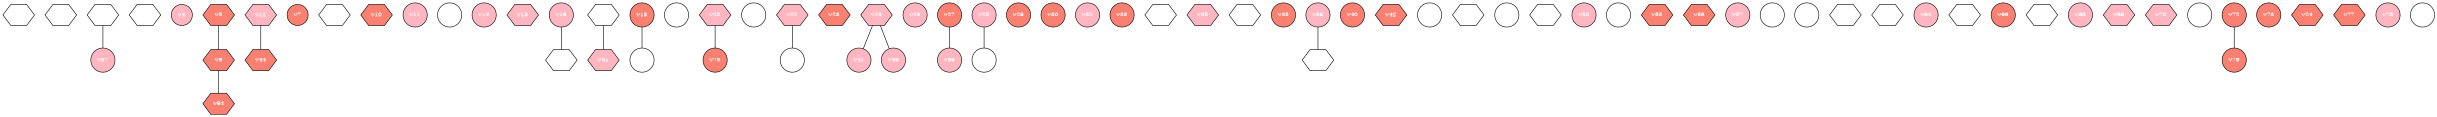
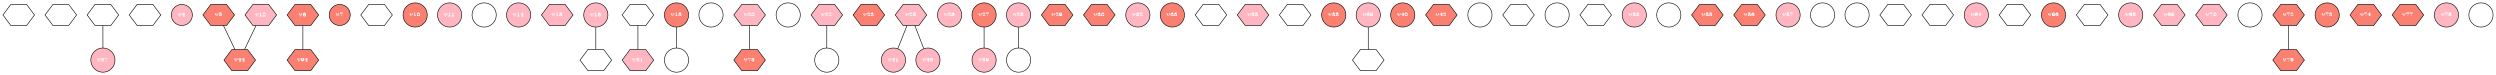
(377, 15) -> (415, 15)
(1019, 15) -> (1057, 15)
(1053, 15) -> (1099, 15)
(2234, 15) -> (2289, 15)
(2307, 15) -> (2366, 15)
(219, 37) -> (229, 37)
(715, 60) -> (750, 60)
(2234, 60) -> (2289, 60)
